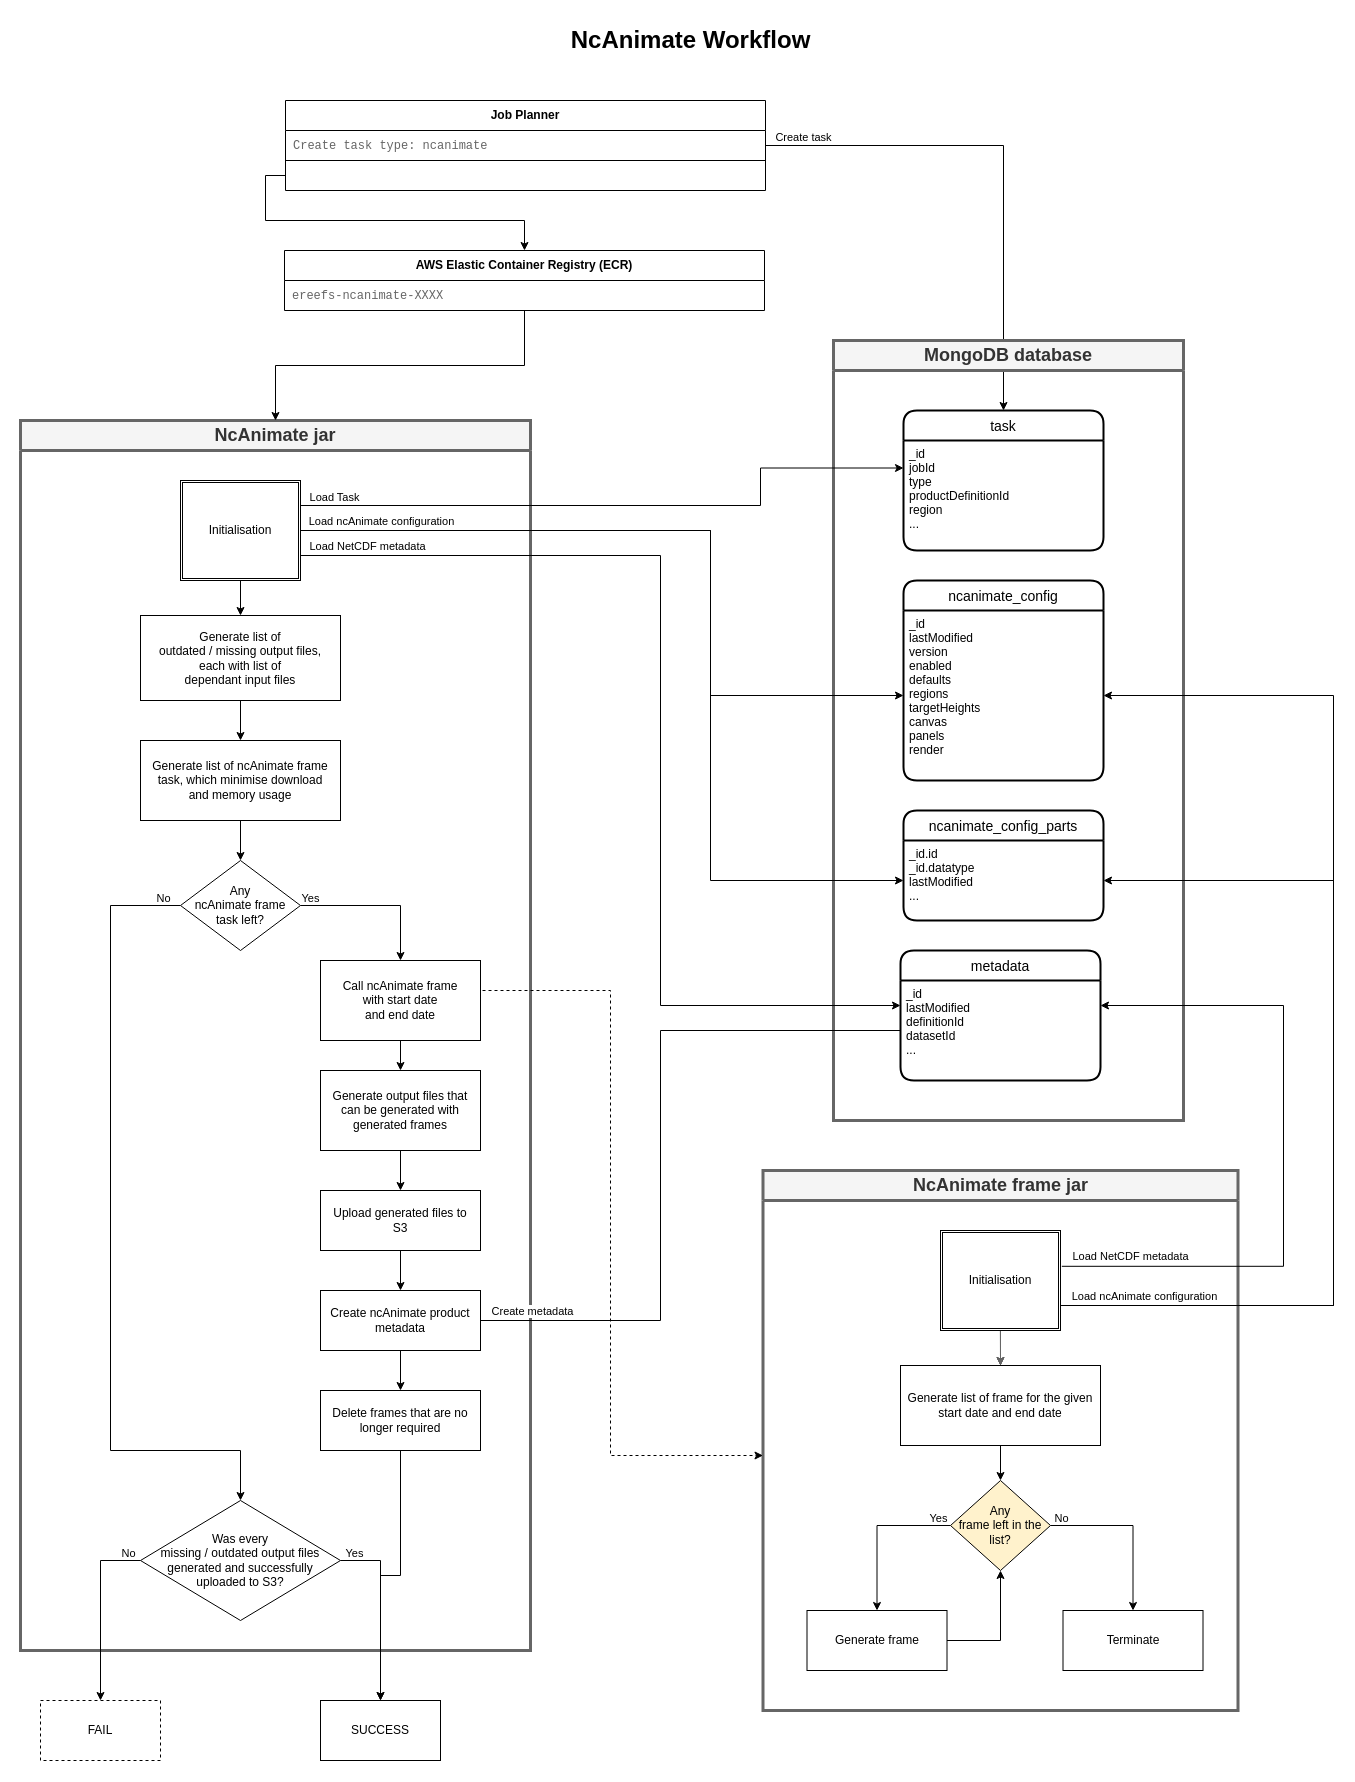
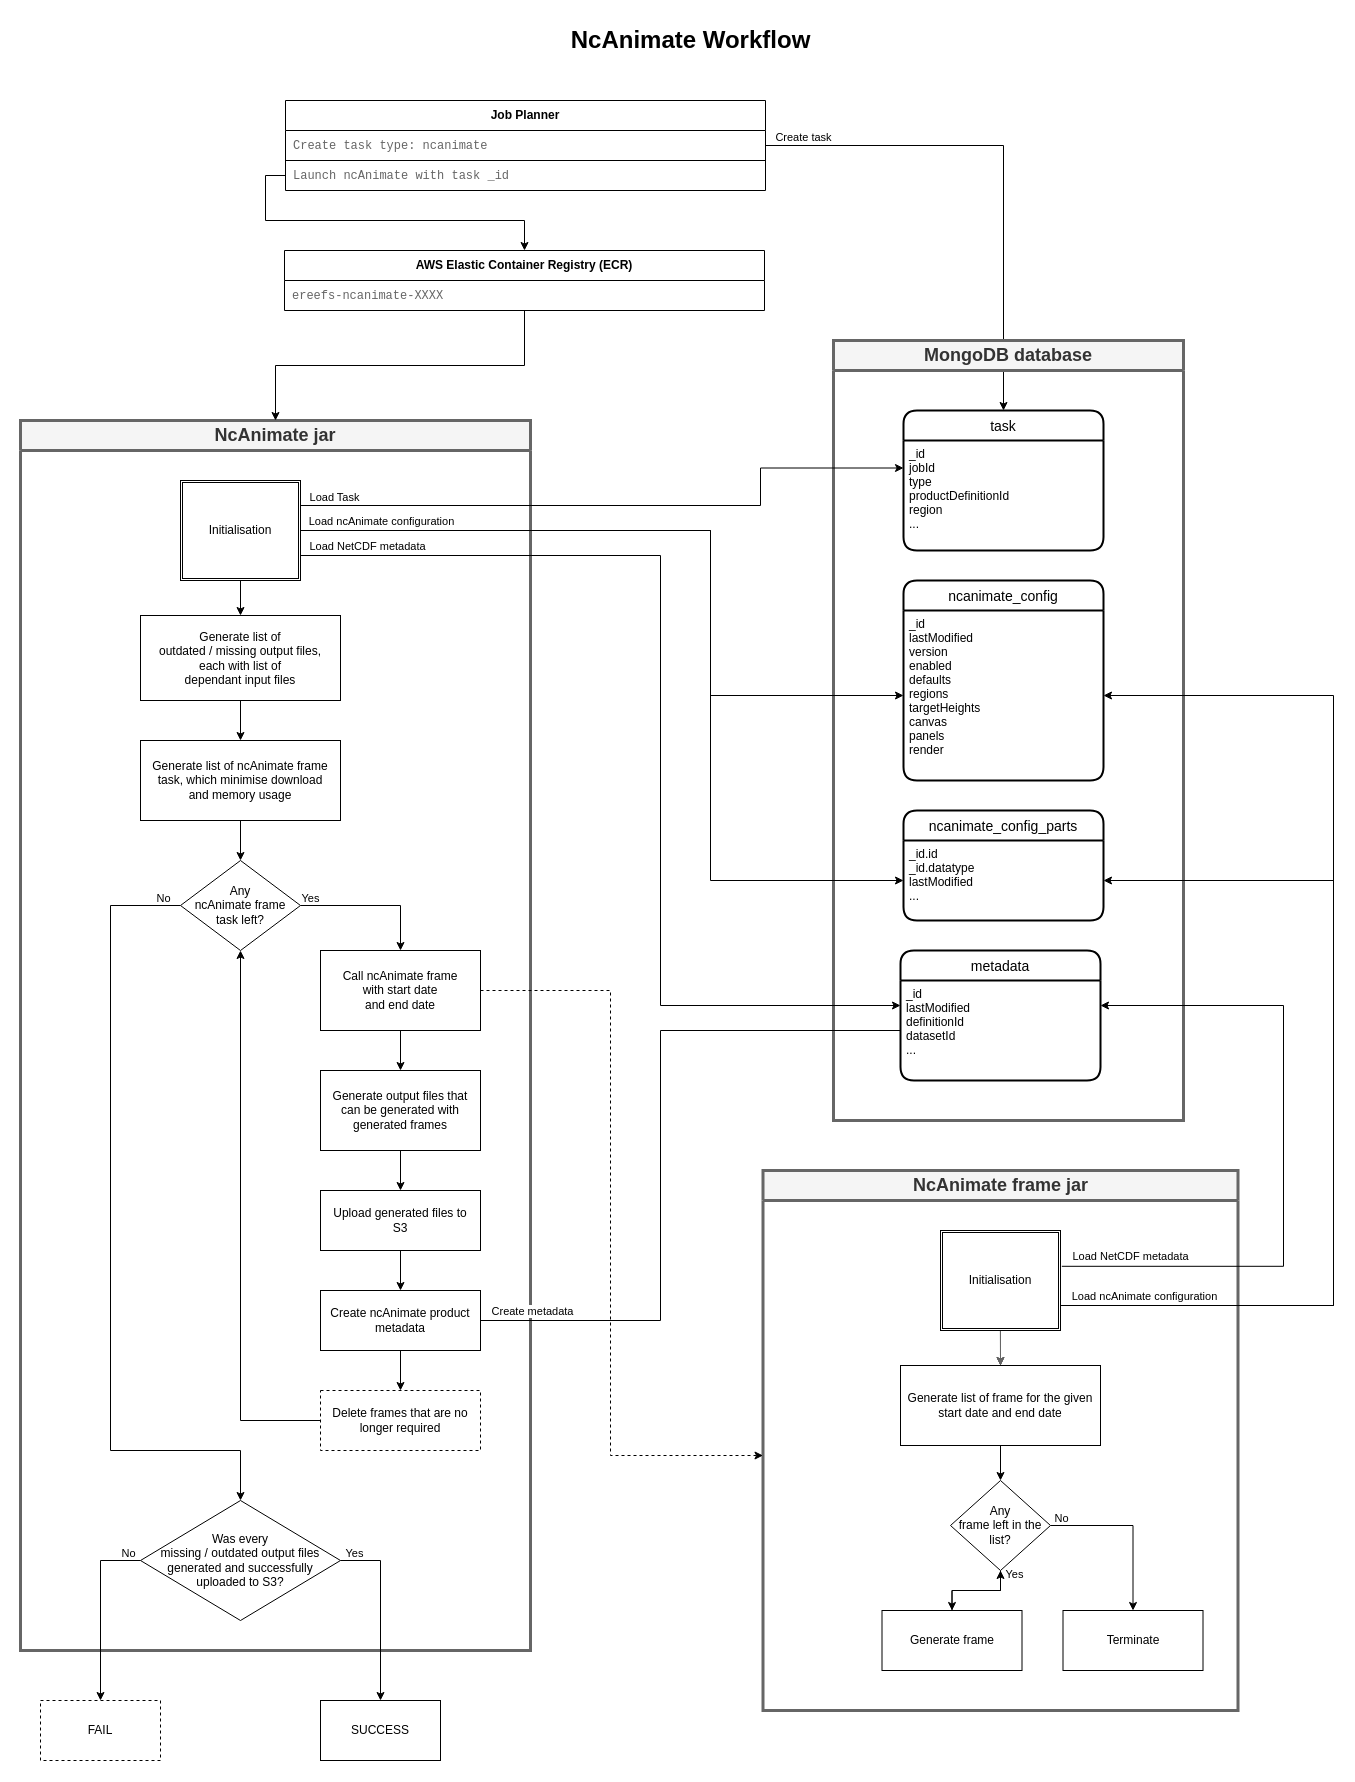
none -> (526, 176)
(401, 1001) -> (401, 991)
(401, 1421) -> (401, 1421)
(401, 1523) -> (241, 1229)
(1001, 1526) -> (1001, 1526)
(877, 1641) -> (952, 1641)
